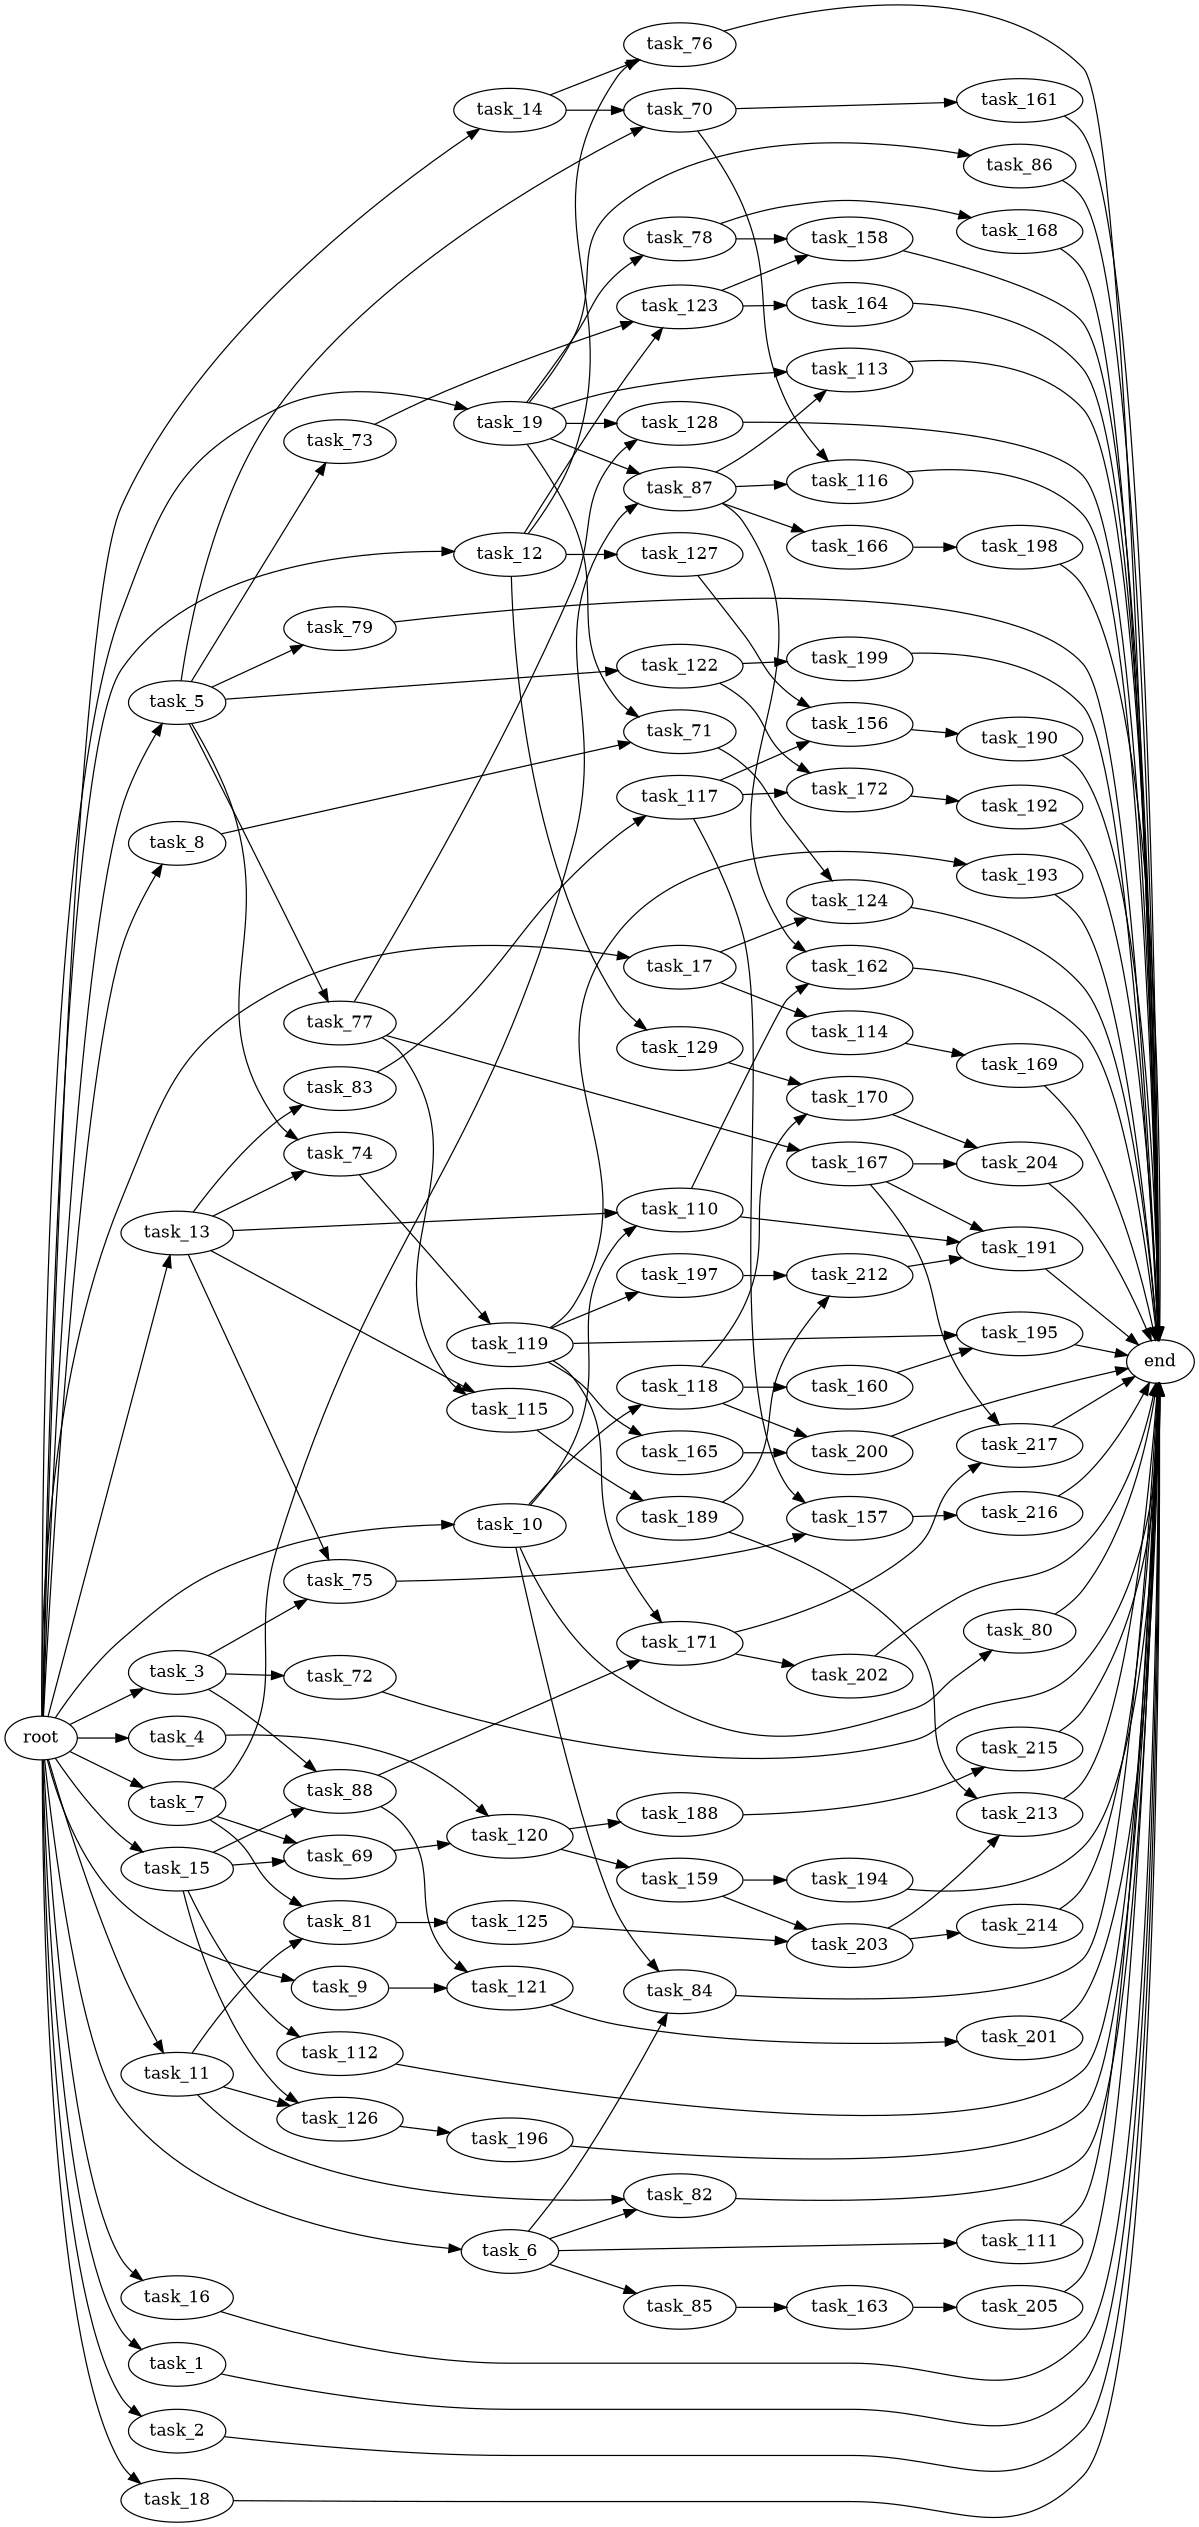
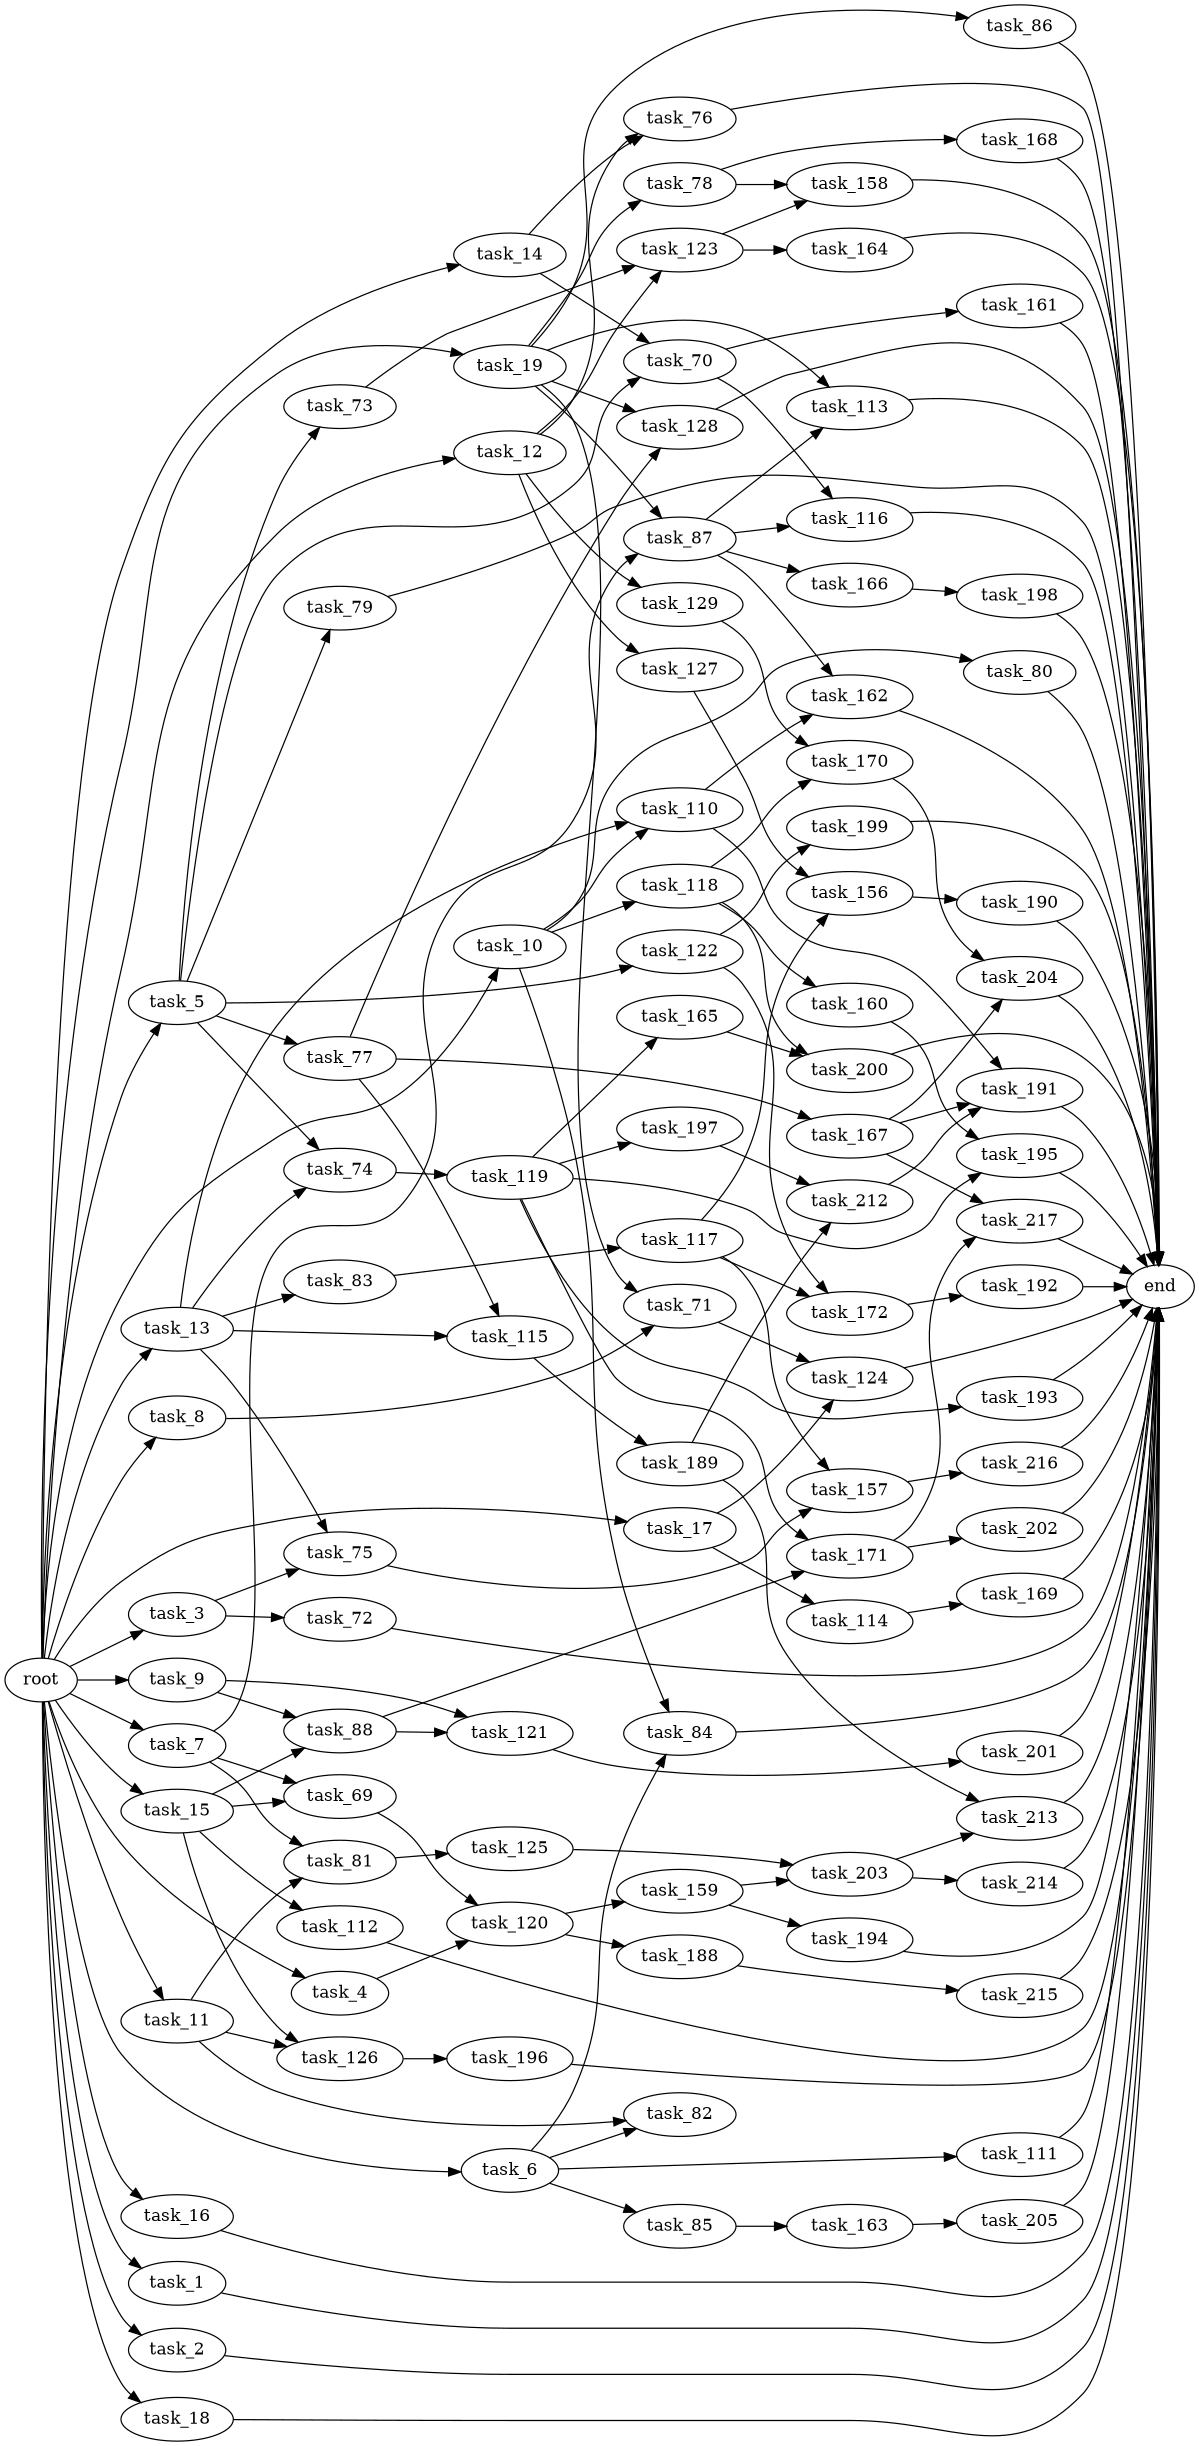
(249, 1717) -> (251, 1703)
(1087, 2147) -> none
